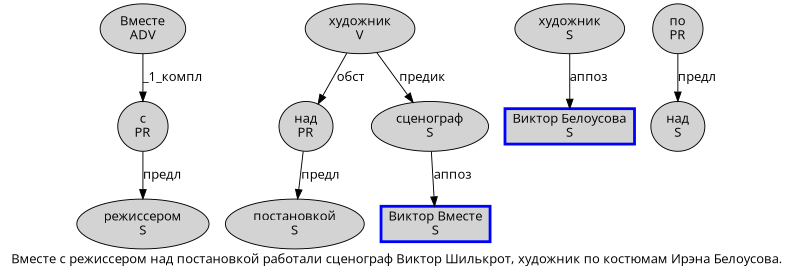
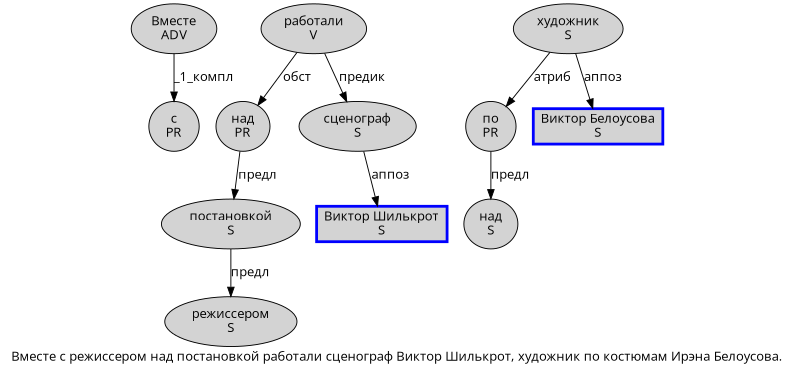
(360, 29) -> (314, 29)
none -> (531, 76)
(143, 170) -> (231, 268)
(436, 224) -> (382, 224)
